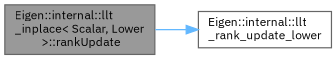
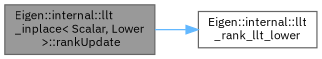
(265, 30) -> (258, 30)
